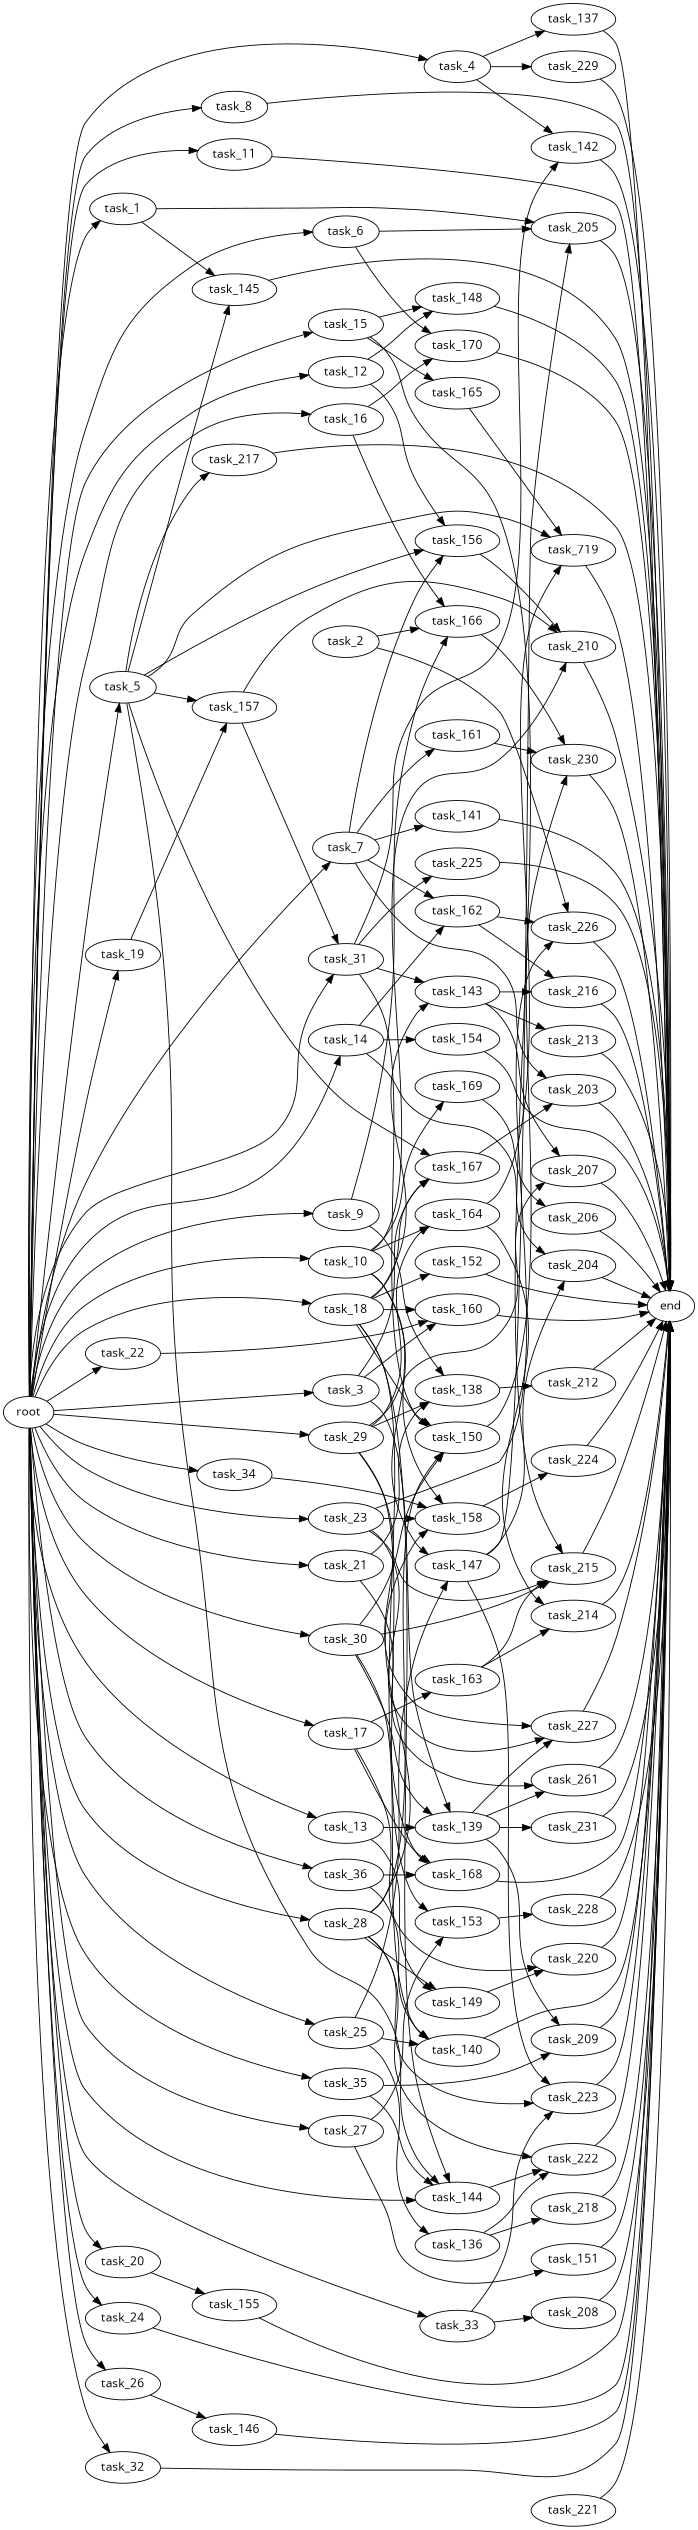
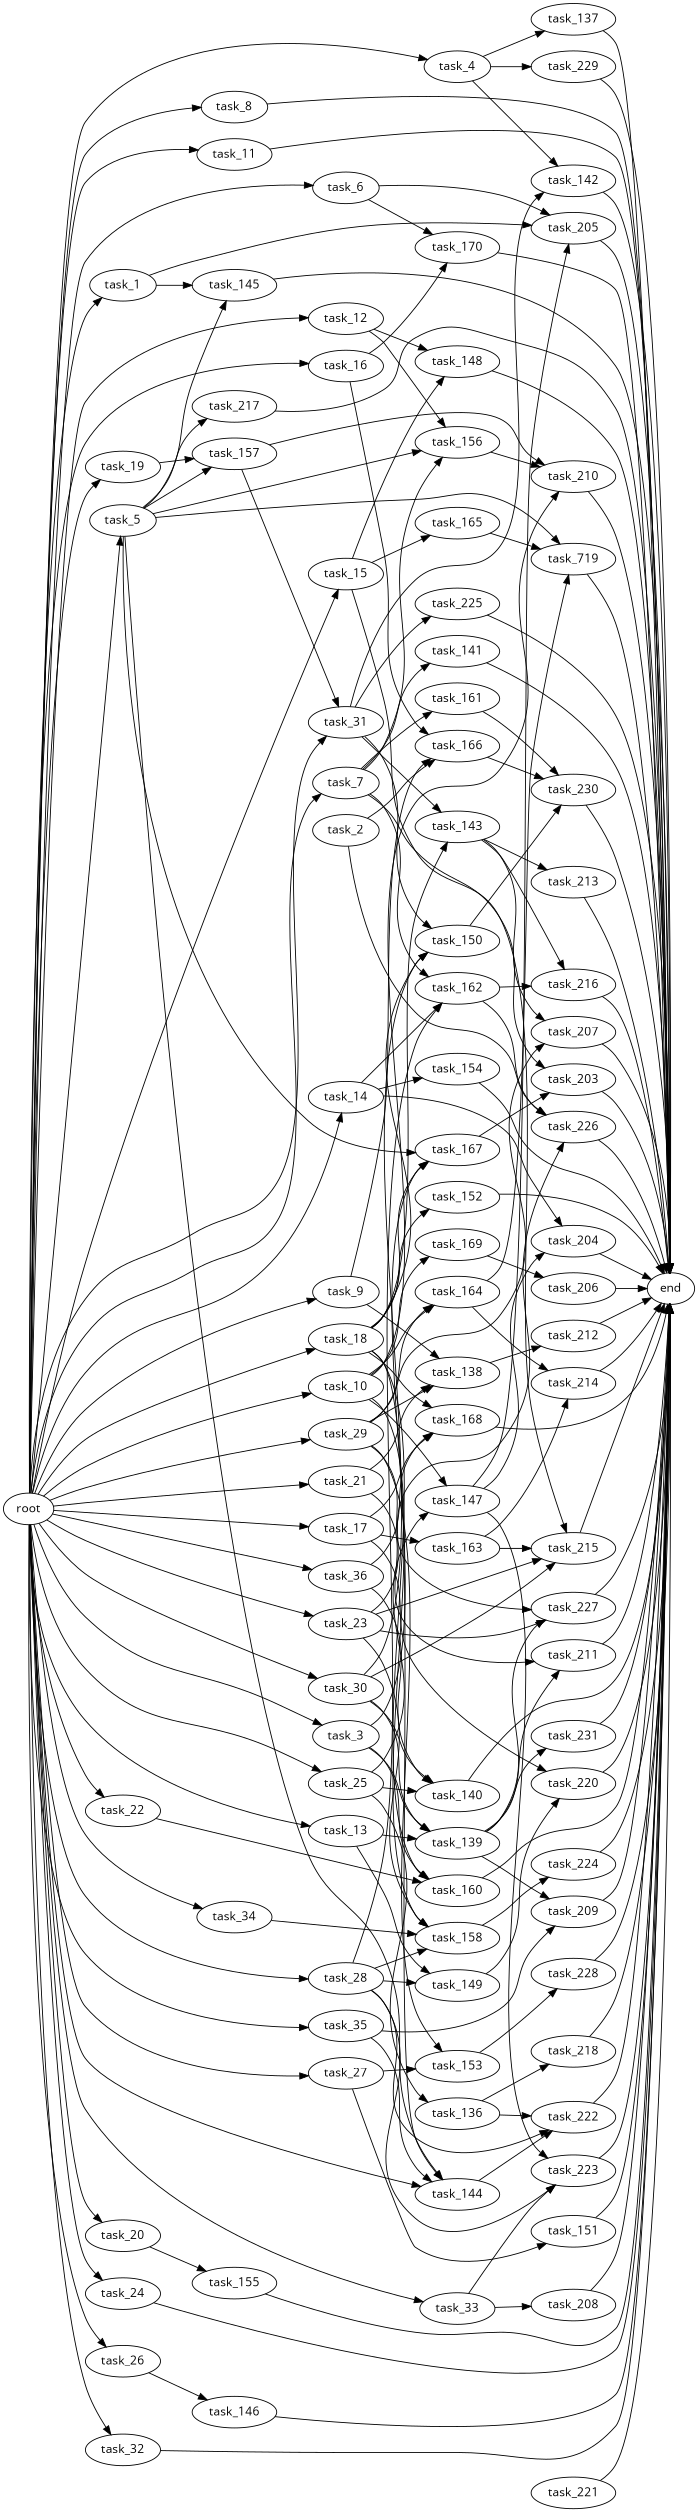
(404, 1686) -> (389, 1485)
(573, 1780) -> (573, 1655)
